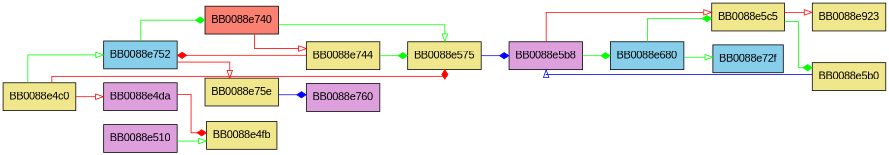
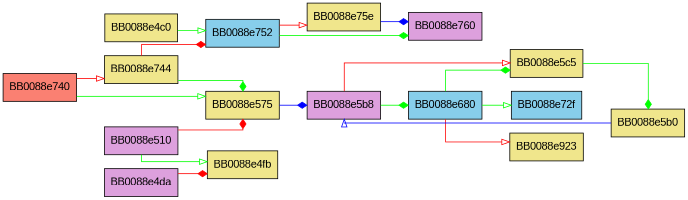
(794, 12) -> (462, 142)
(158, 20) -> (339, 36)
(245, 76) -> (211, 130)
(86, 97) -> none
